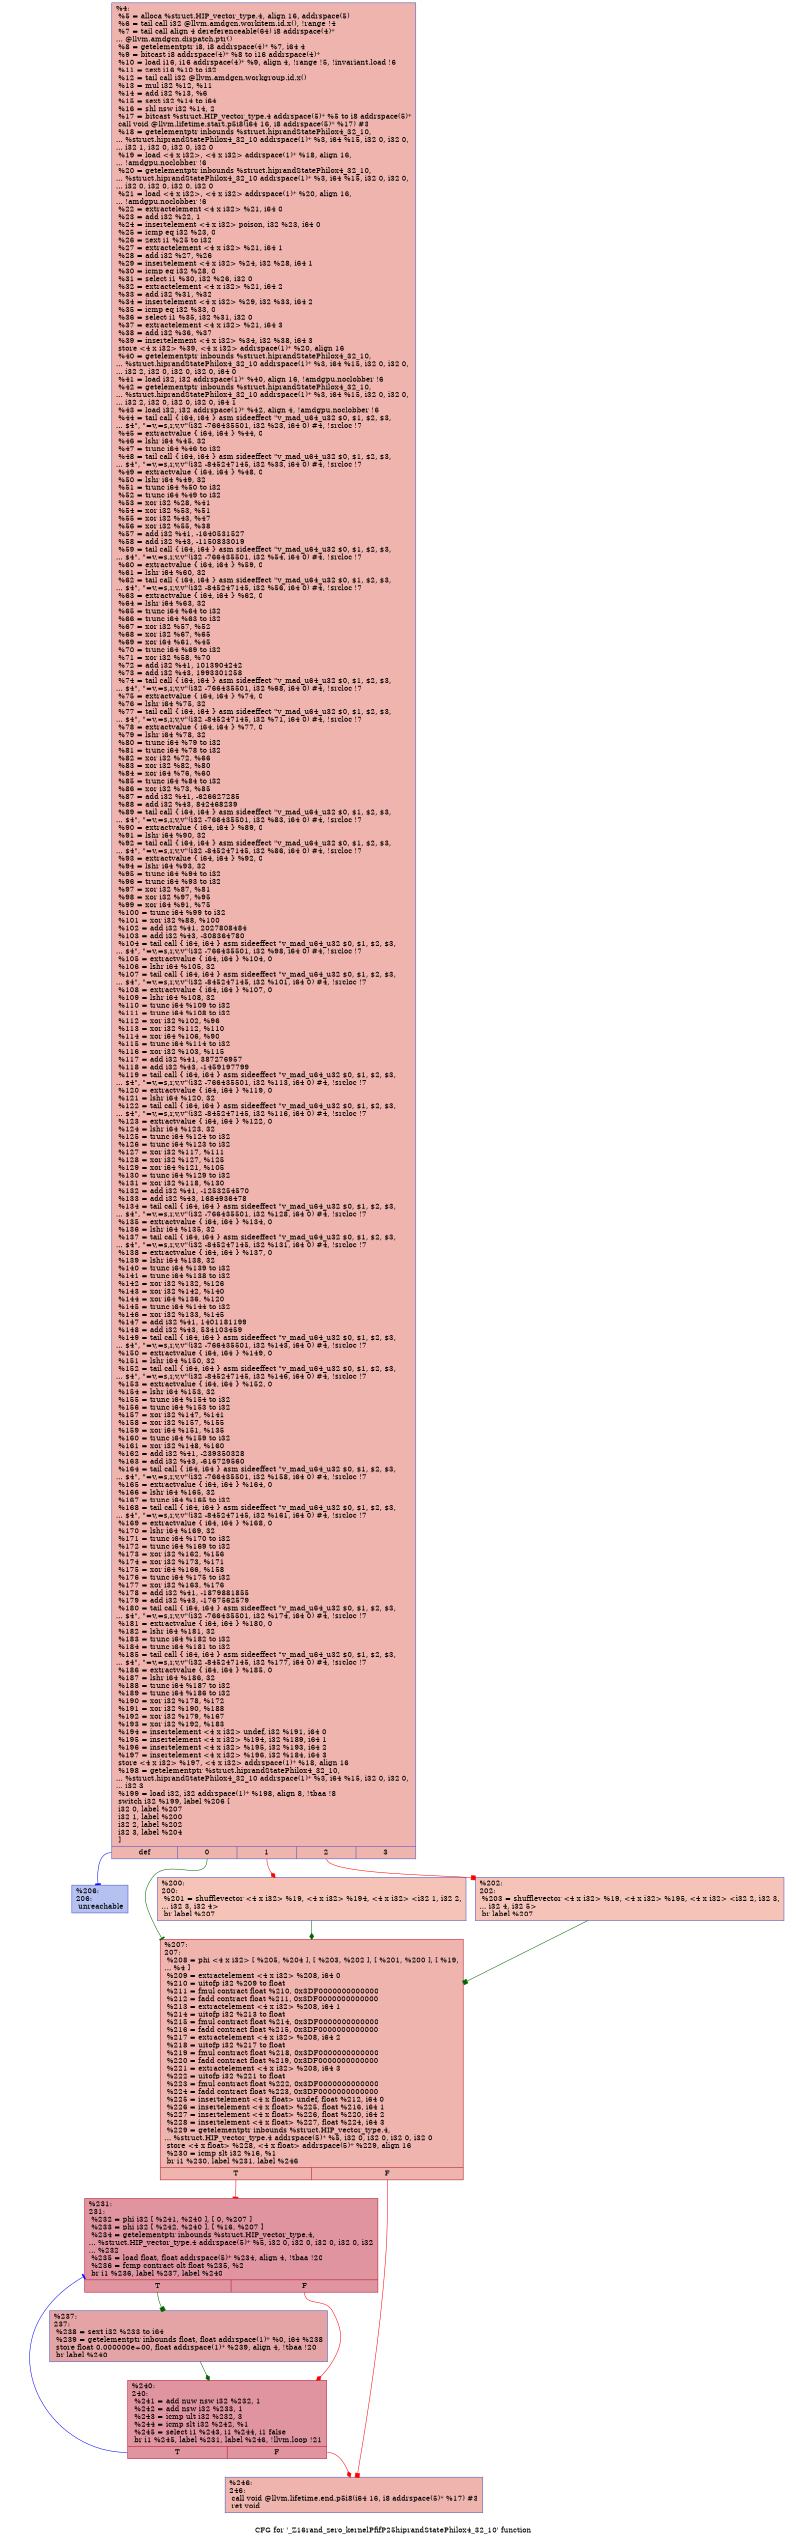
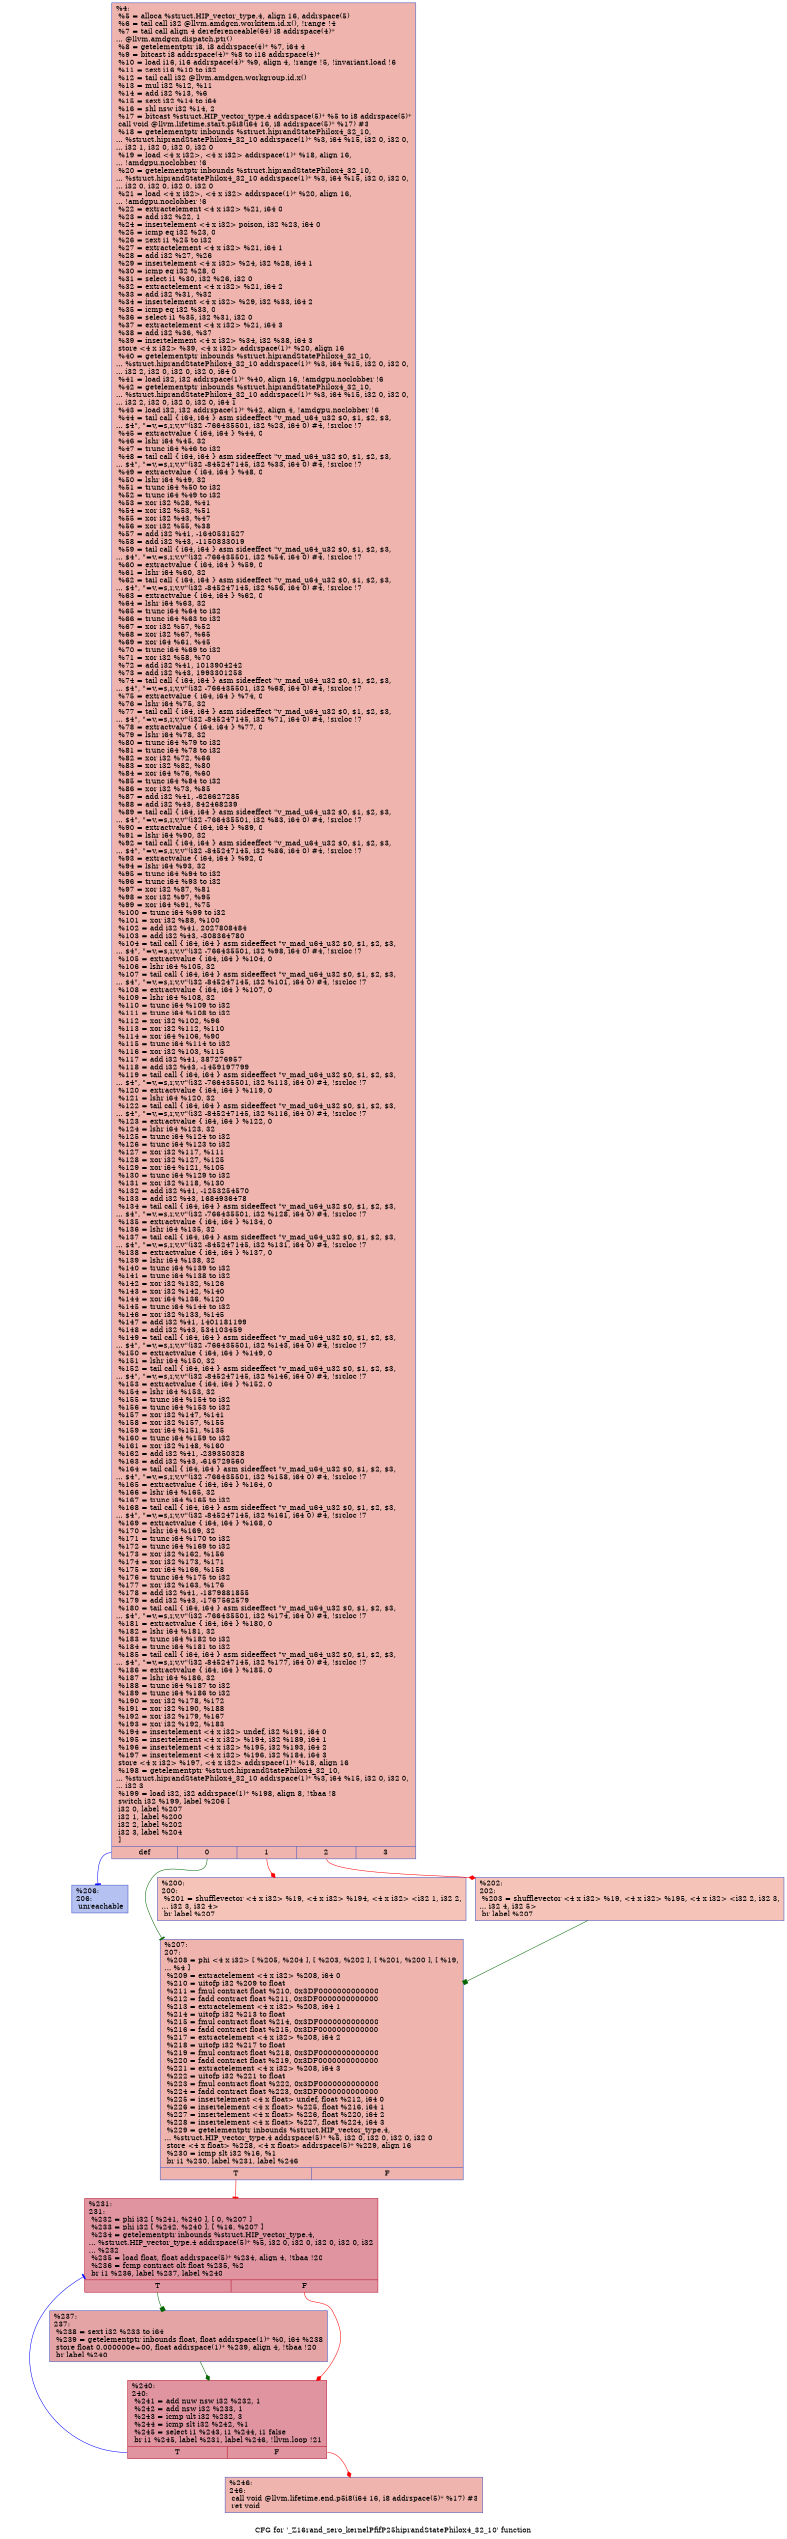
(397, 1874) -> (397, 1874)
(312, 1927) -> none
(312, 2060) -> (312, 2060)
(379, 2327) -> none
